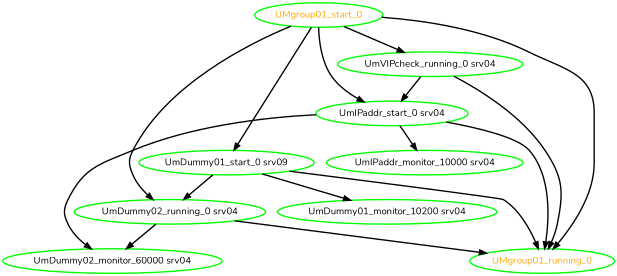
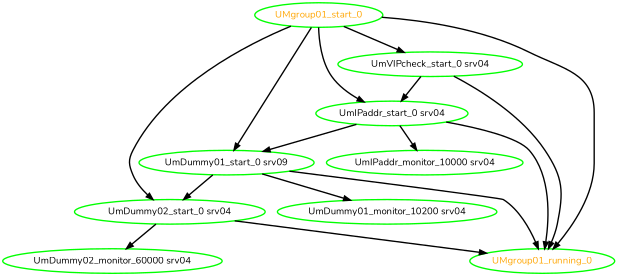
(430, 64) -> (430, 64)
(156, 142) -> (313, 137)
(170, 212) -> (170, 212)
